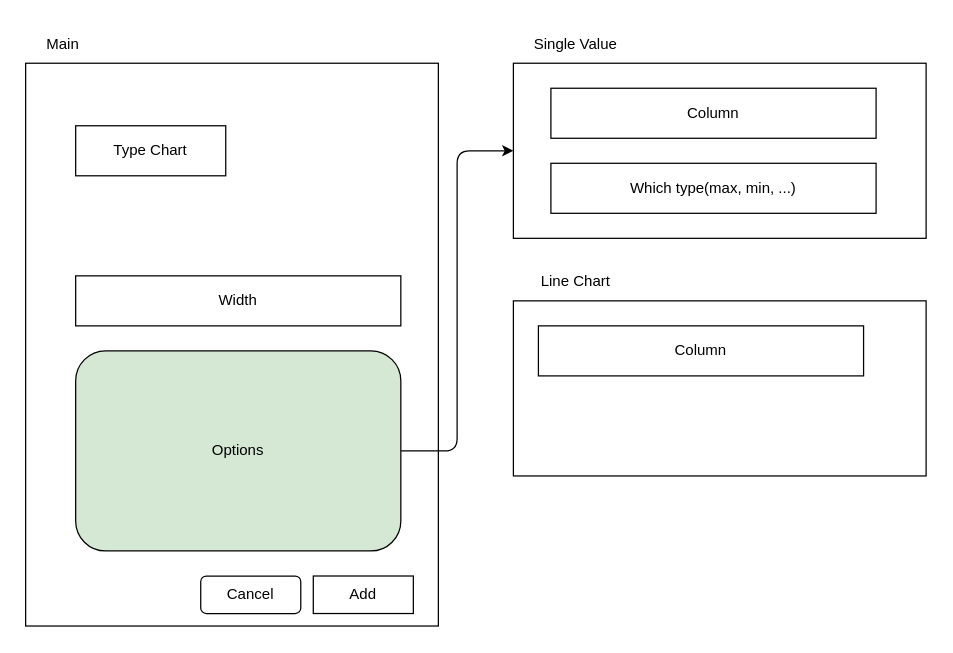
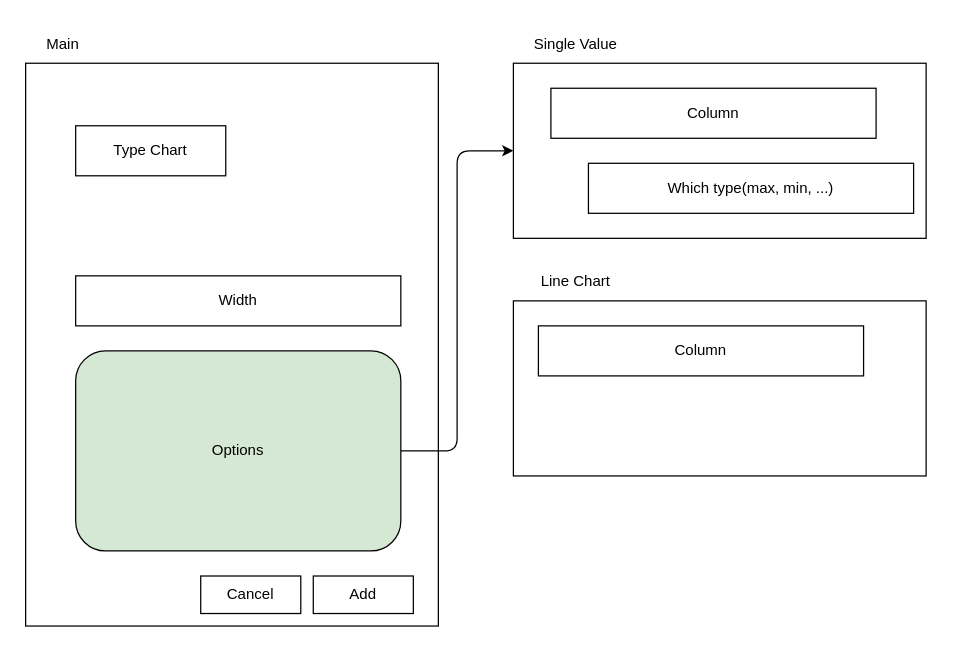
(713, 188) -> (751, 188)
(251, 594) -> (251, 594)
